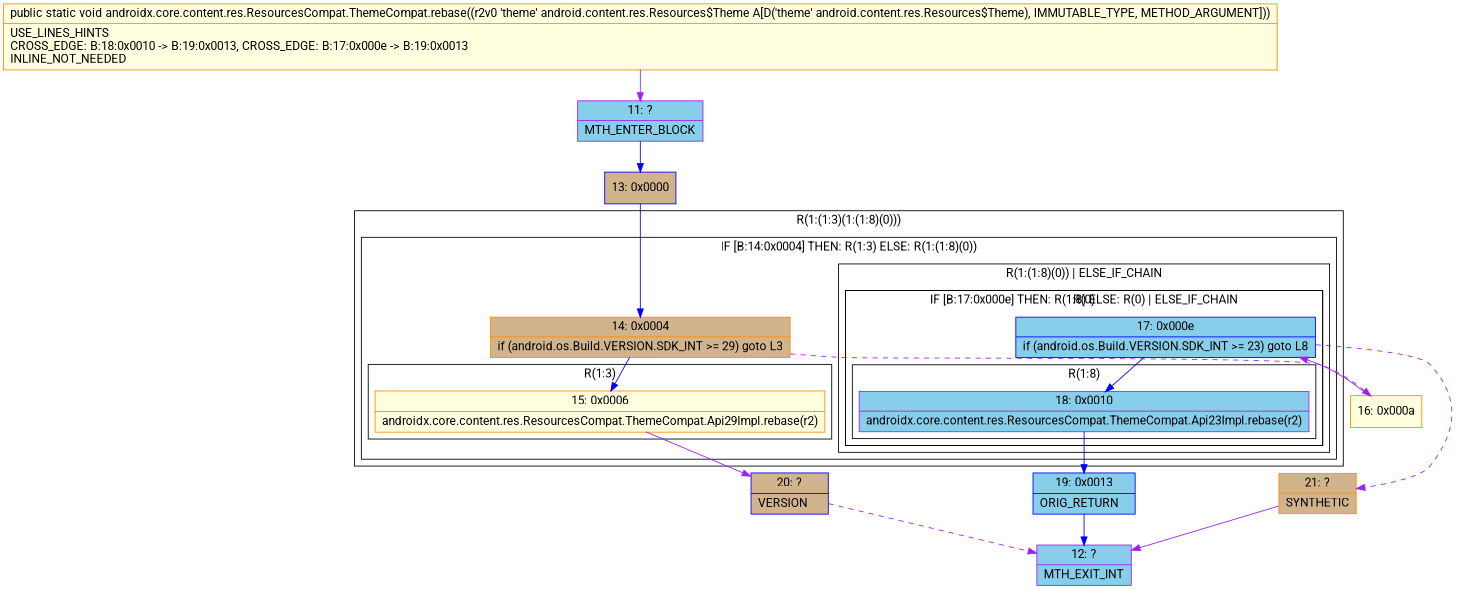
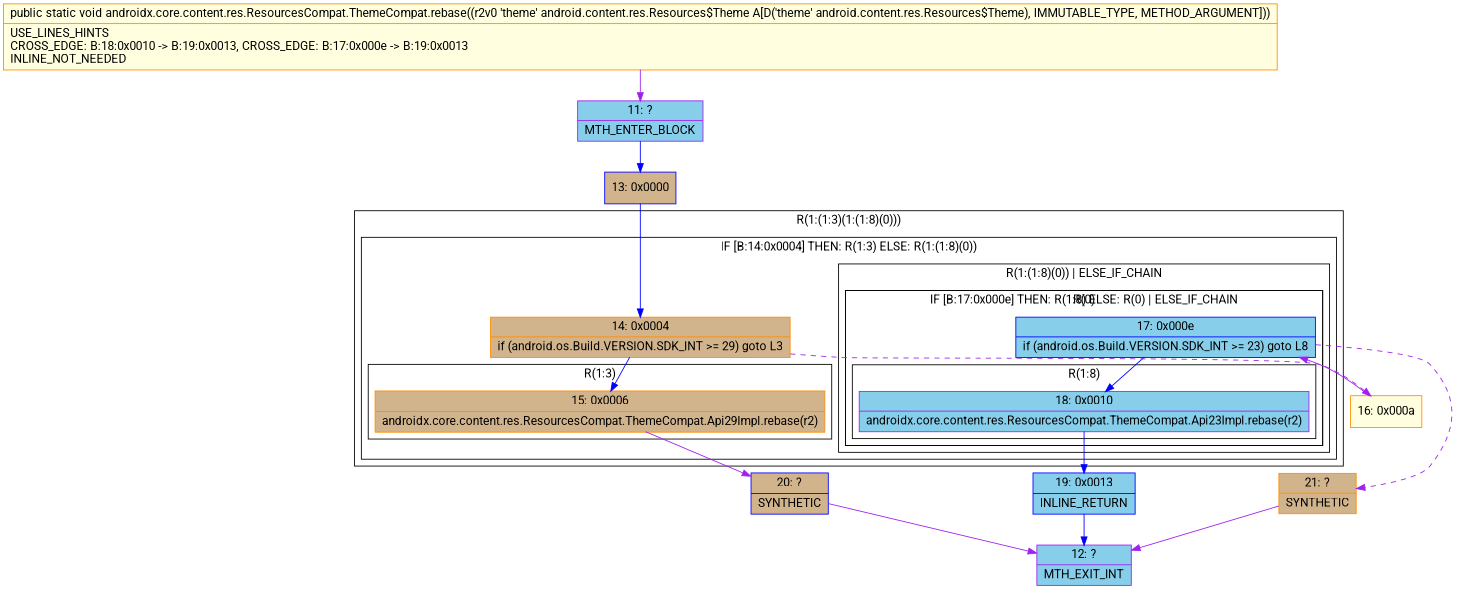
(600, 412) -> (600, 412)
(783, 503) -> (790, 503)
(1079, 503) -> (1084, 503)
(928, 527) -> (928, 527)
